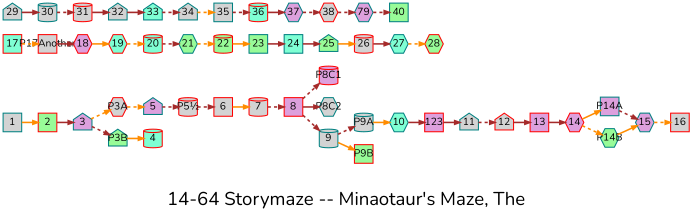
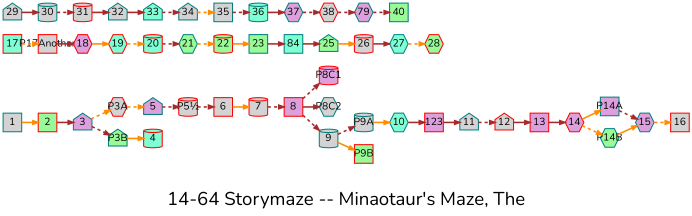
(258, 12) -> (258, 12)
(293, 44) -> (293, 44)
